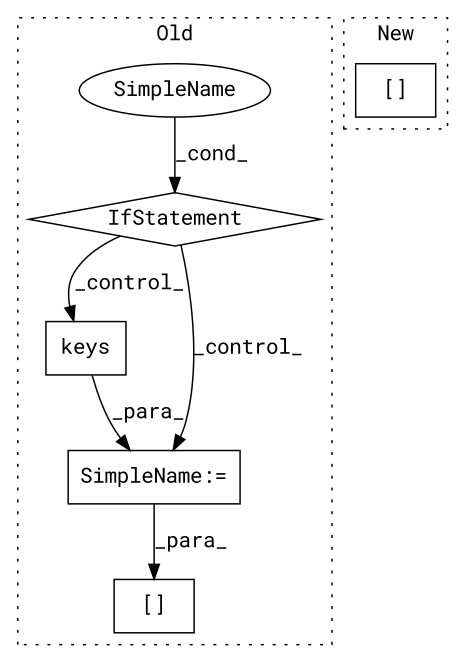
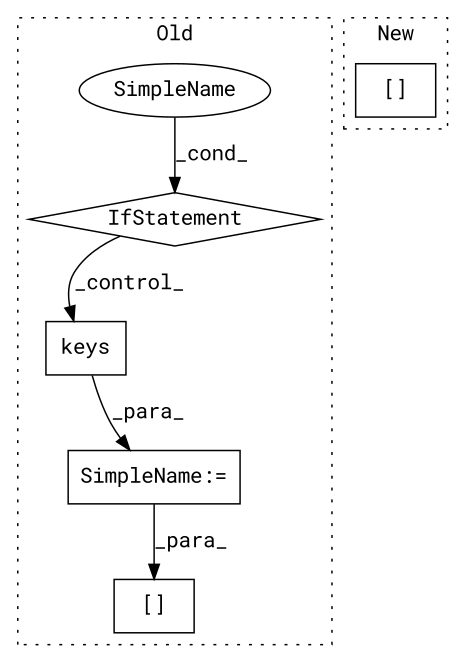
(193, 341) -> none
